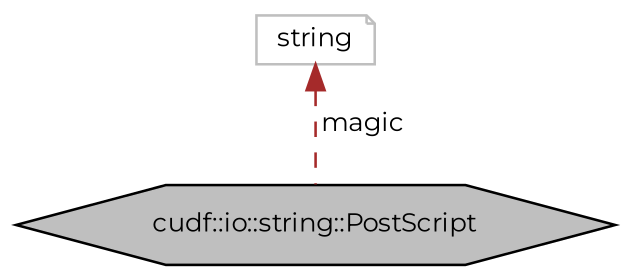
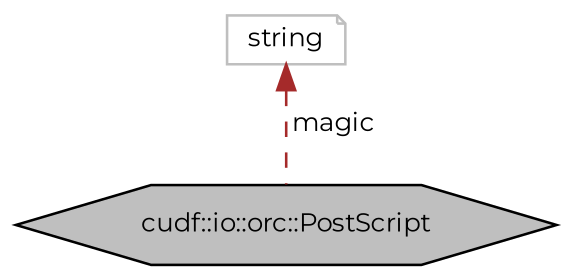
(316, 225) -> (286, 225)
